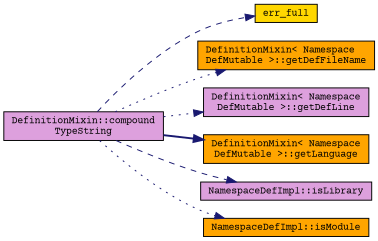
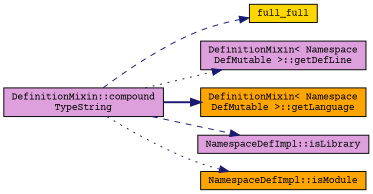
(286, 13) -> (283, 13)
(286, 55) -> none
